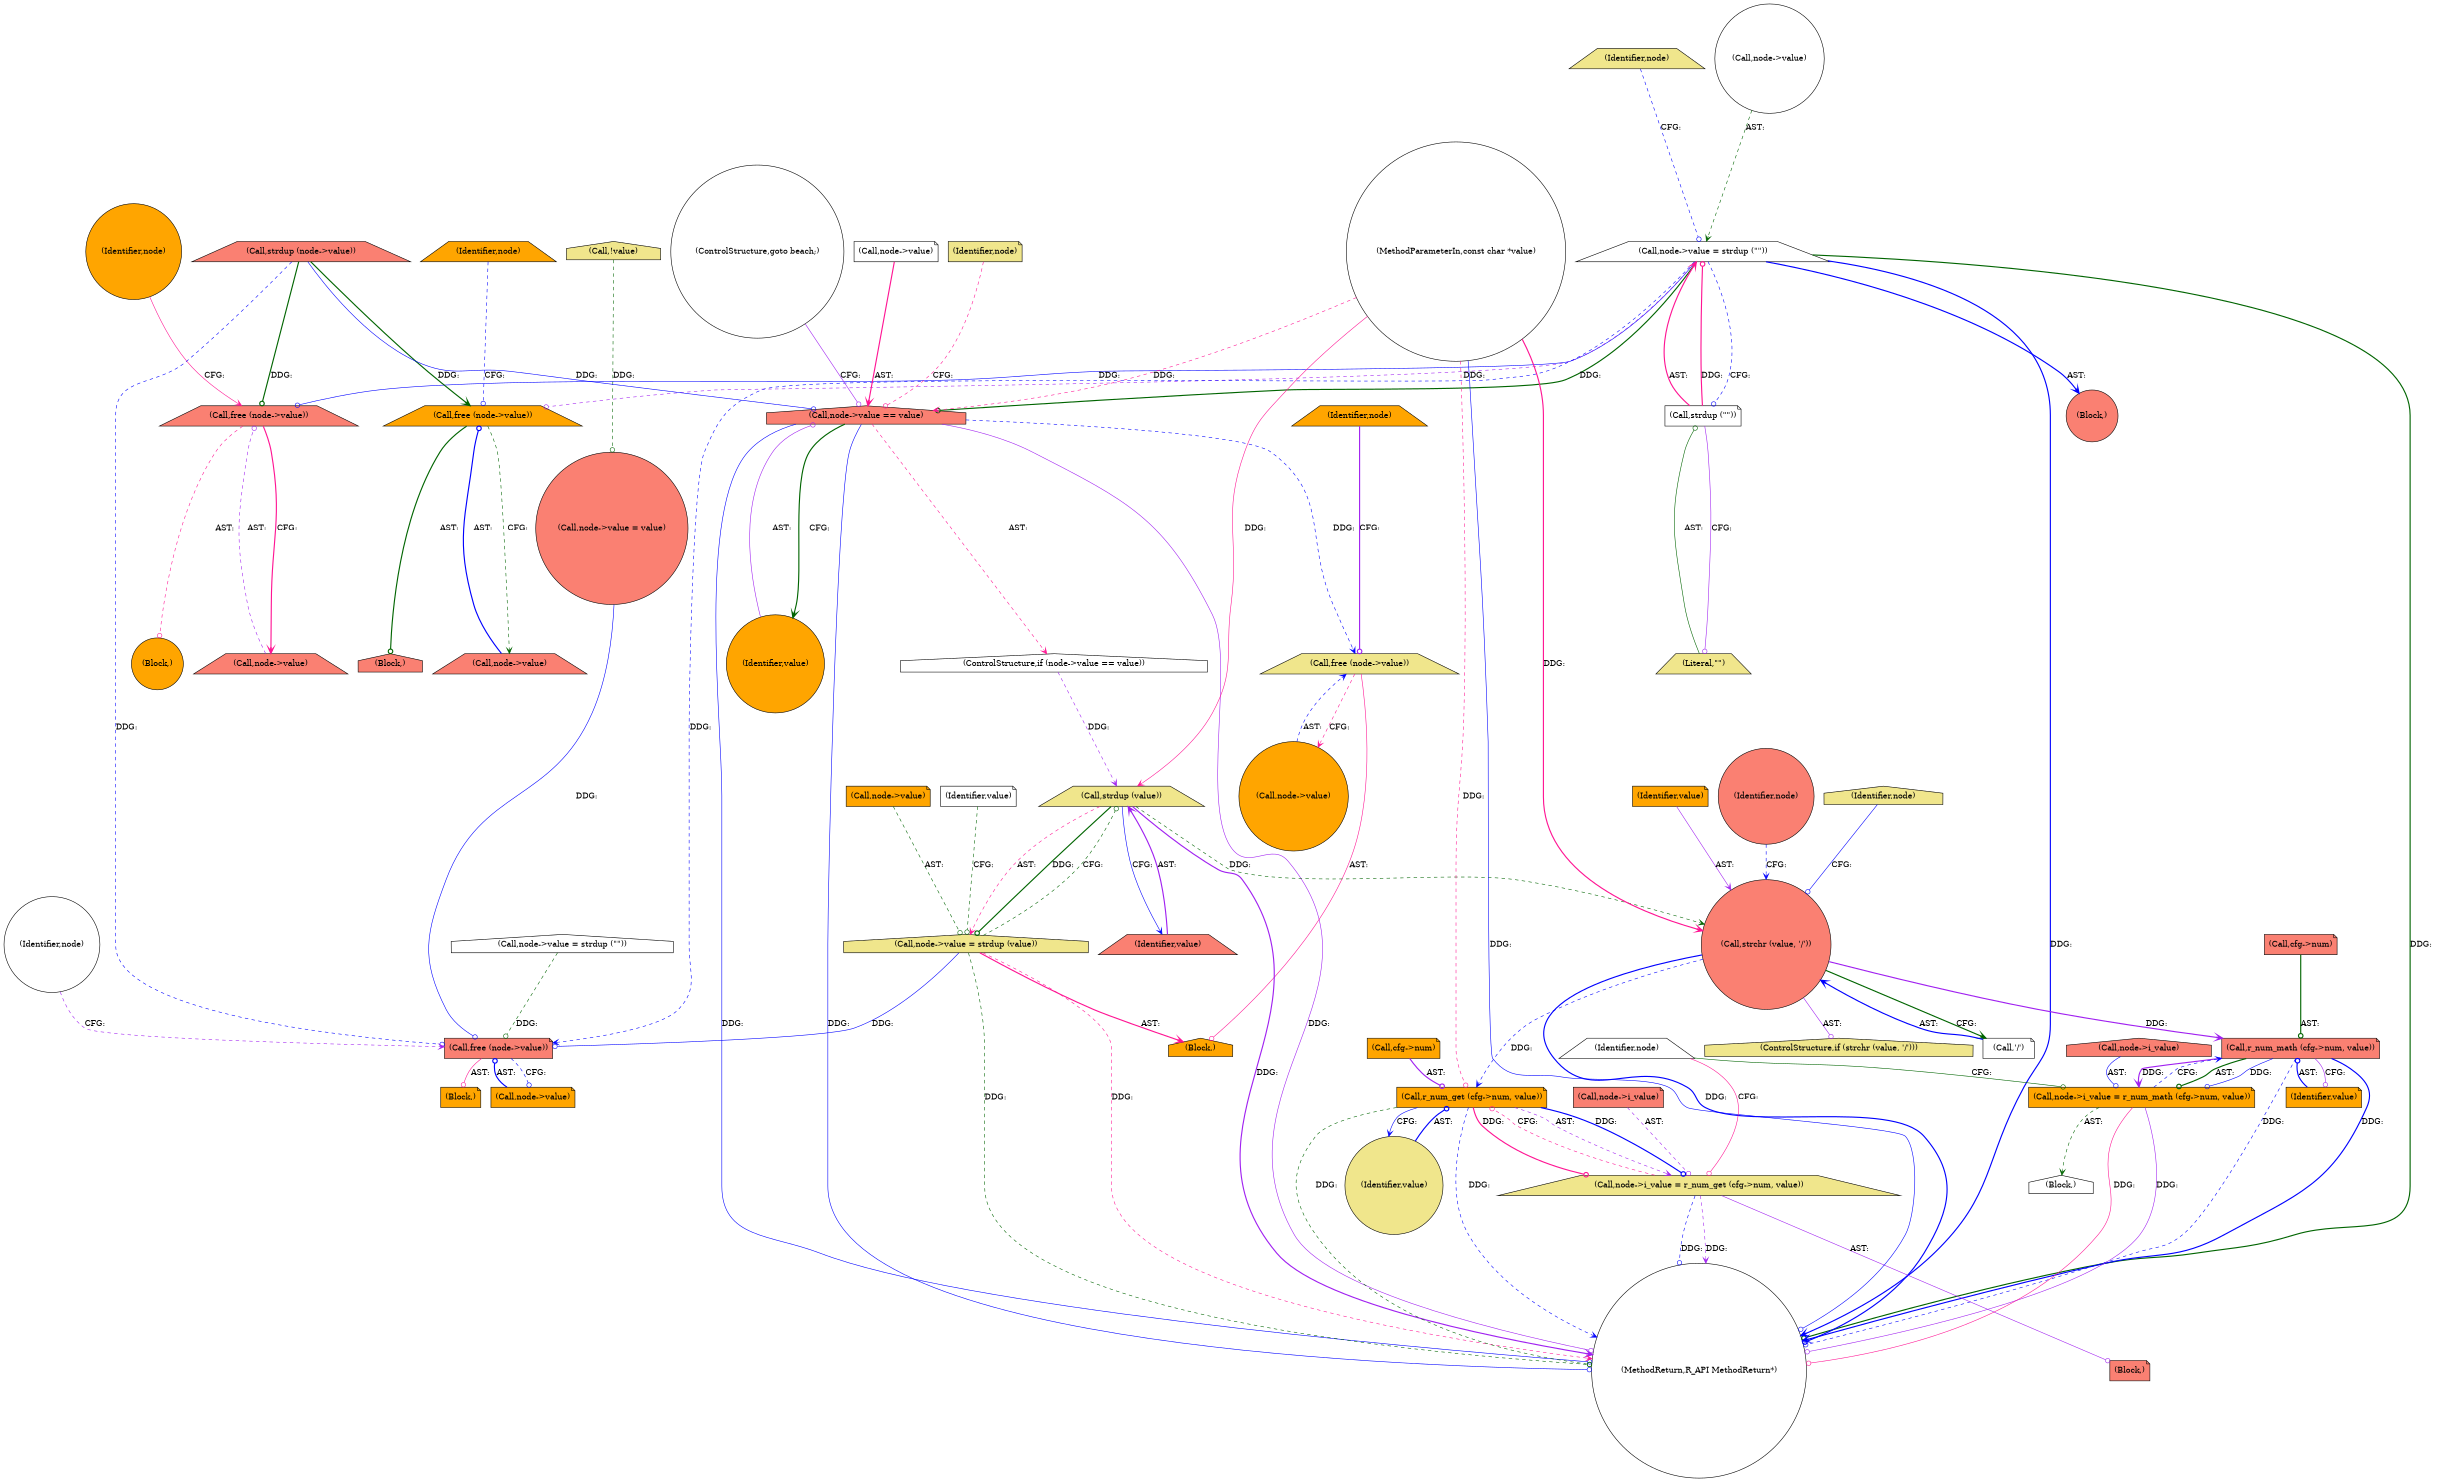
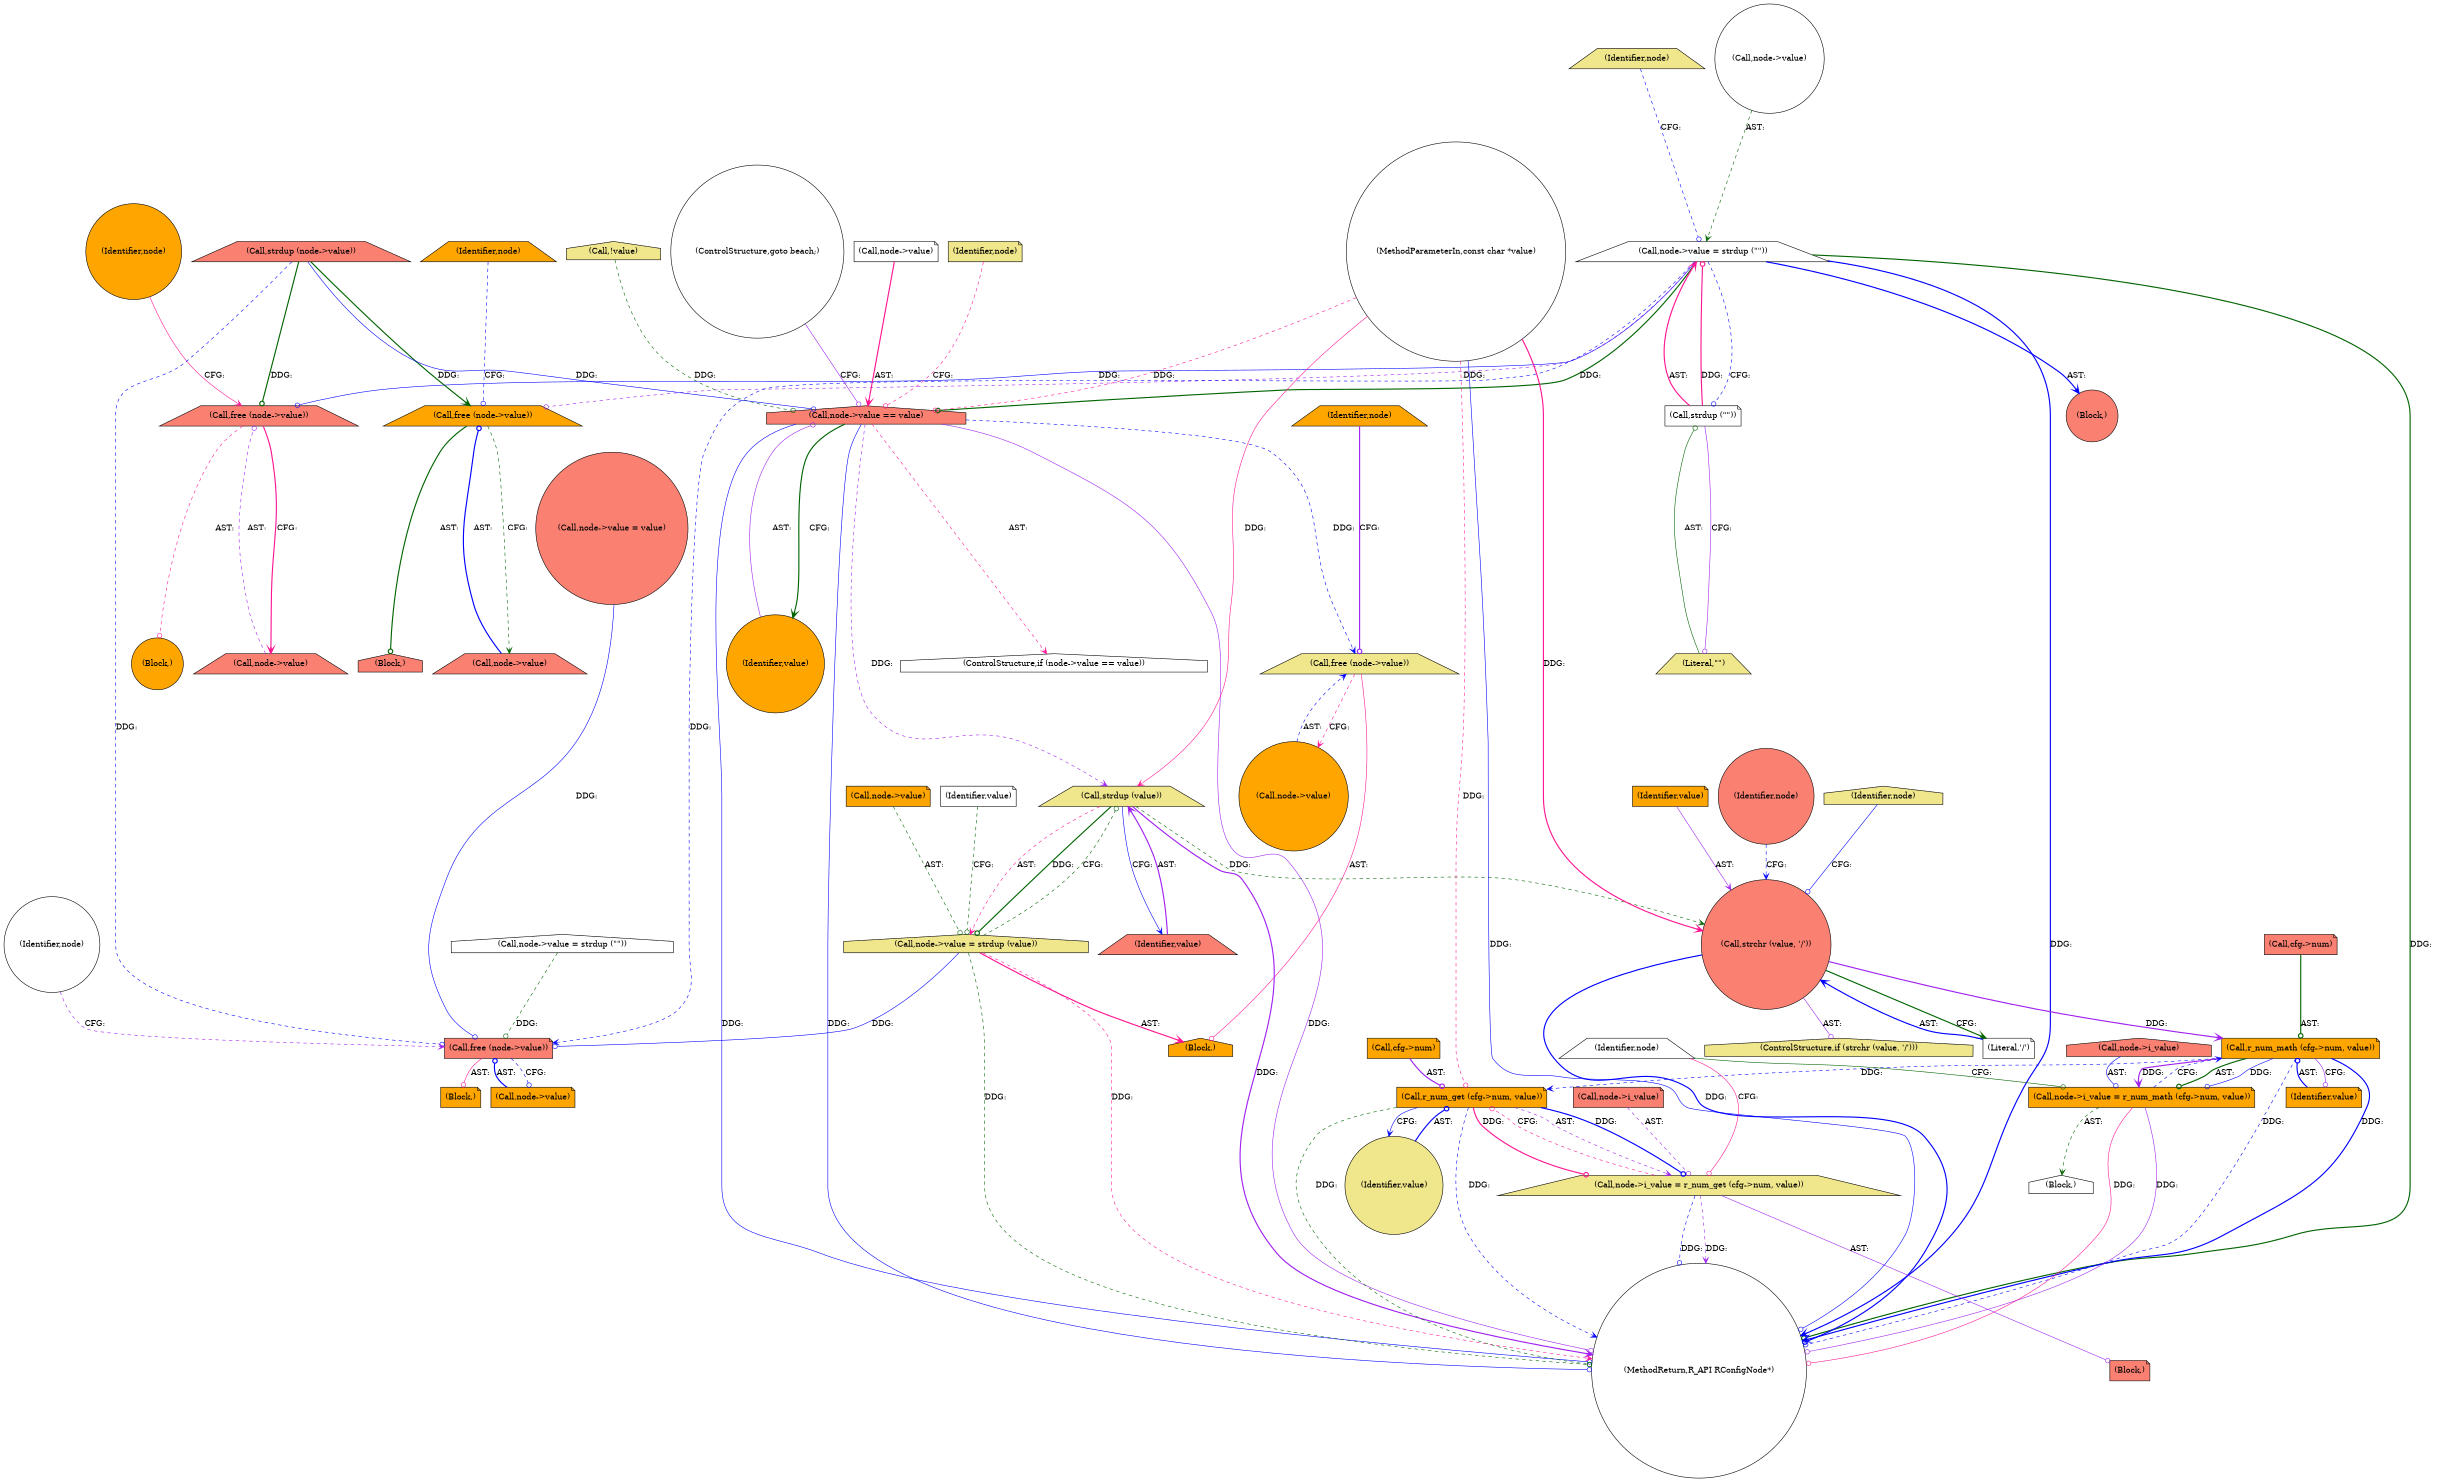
(613, 354) -> (674, 367)
(1141, 375) -> (1141, 375)
(1086, 727) -> (862, 694)
(1578, 1000) -> (1920, 1066)
(2009, 1048) -> (2009, 1048)
(2301, 1048) -> (2301, 1048)
(1699, 1371) -> (1699, 1371)
